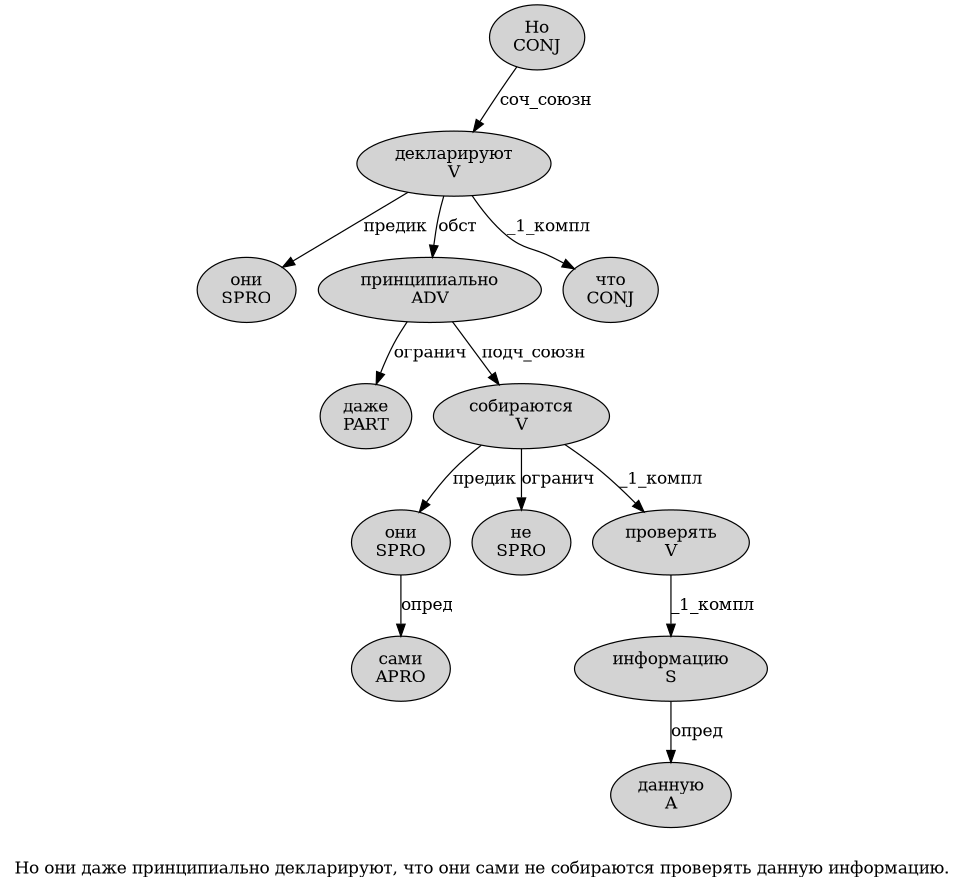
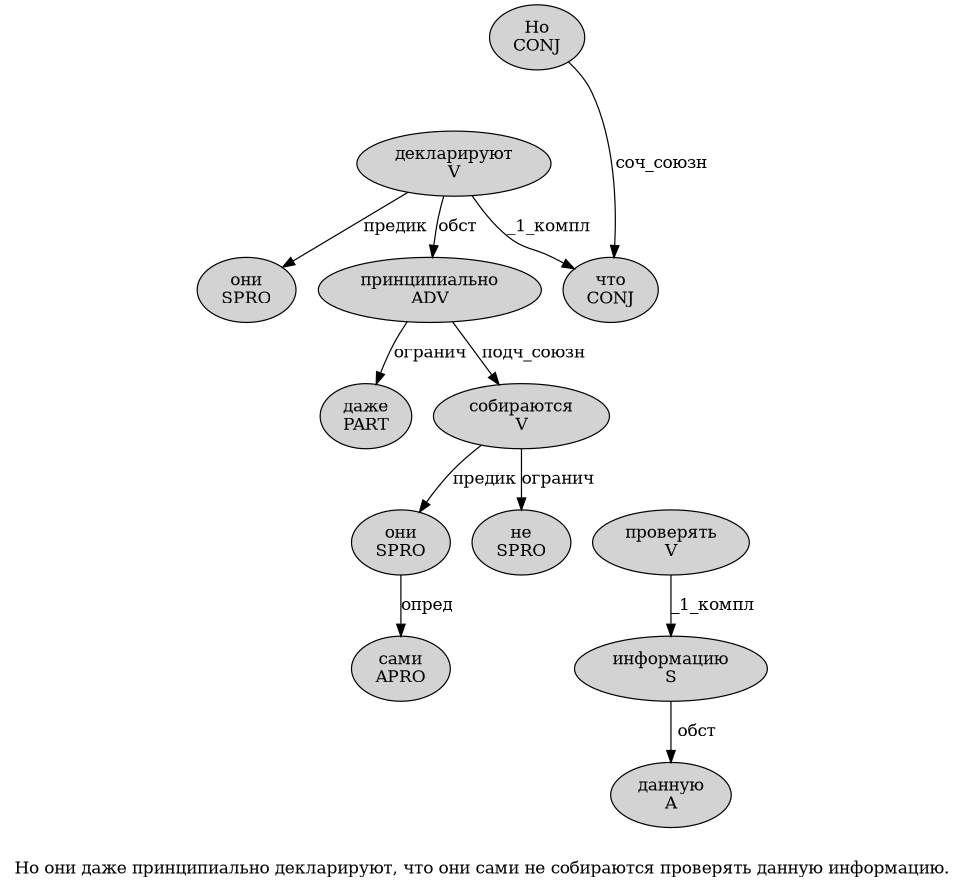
(498, 94) -> (609, 148)
(602, 472) -> none
(697, 732) -> (697, 732)
